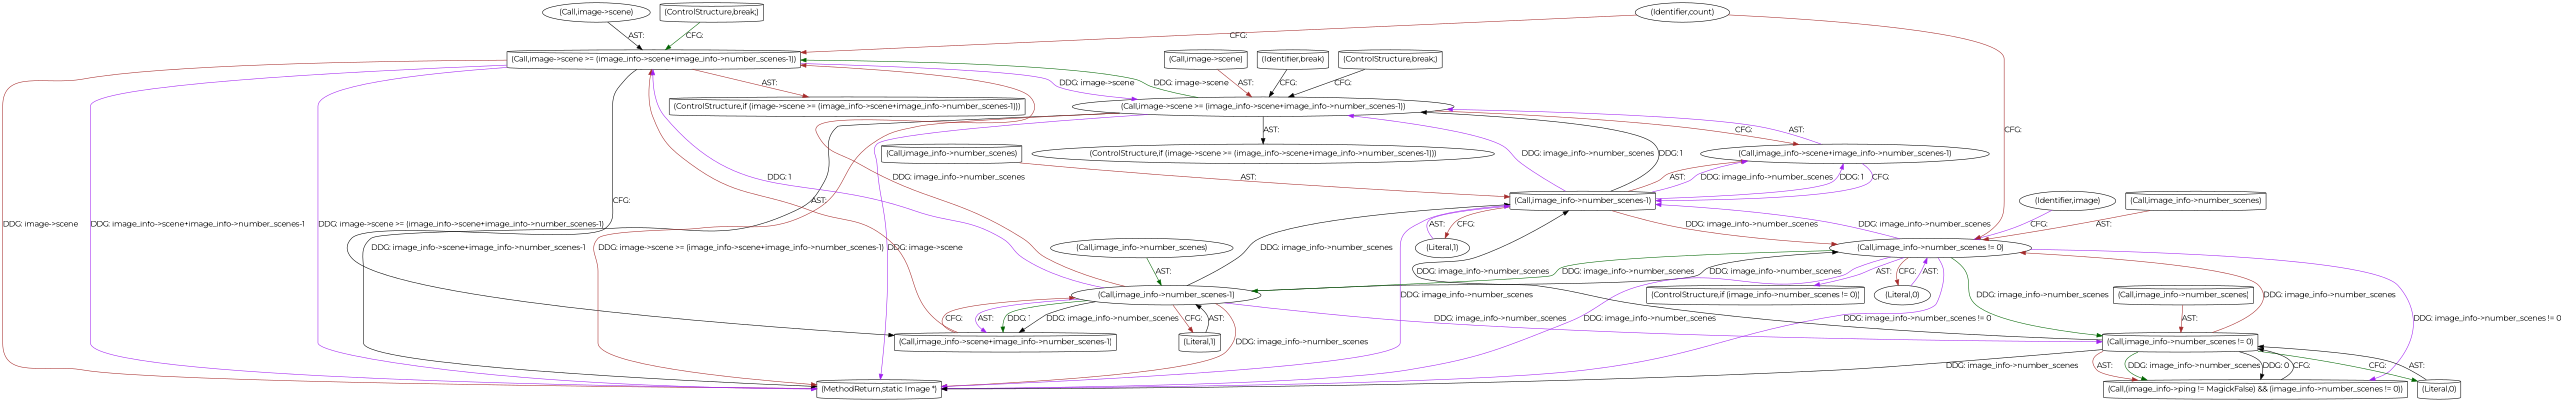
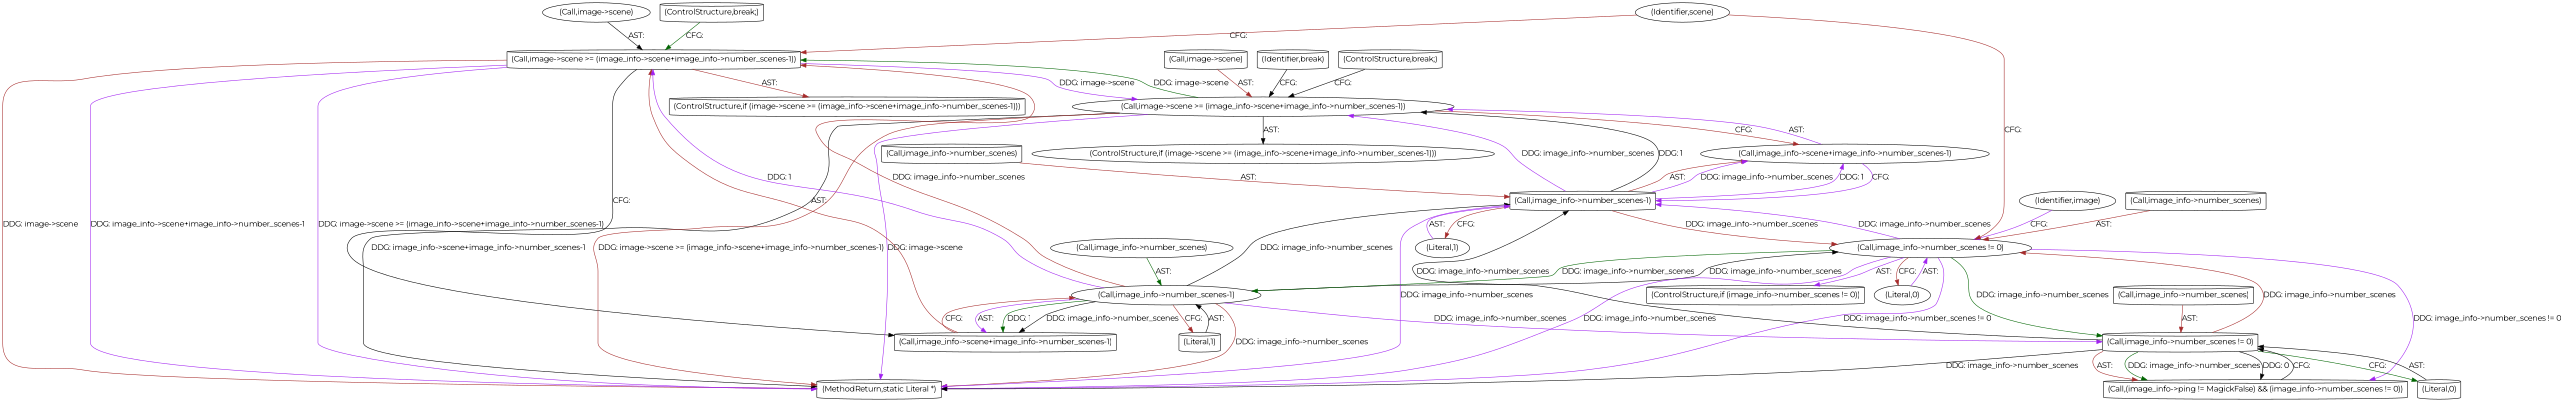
(1682, 12) -> (1682, 12)
(879, 389) -> (879, 389)
